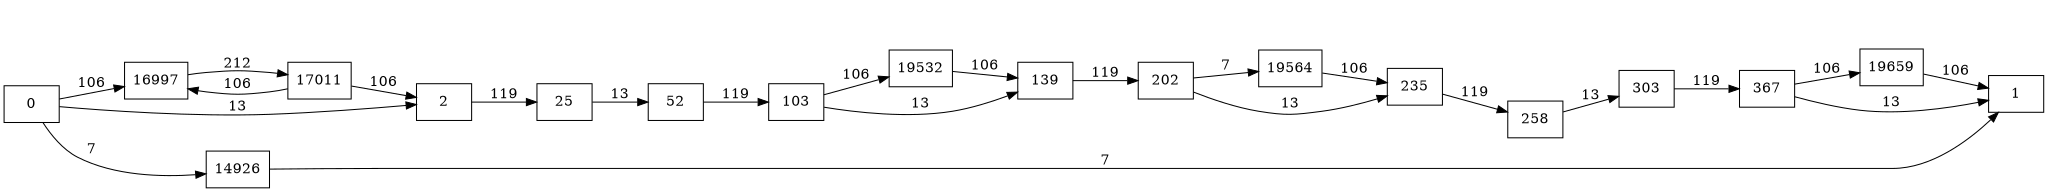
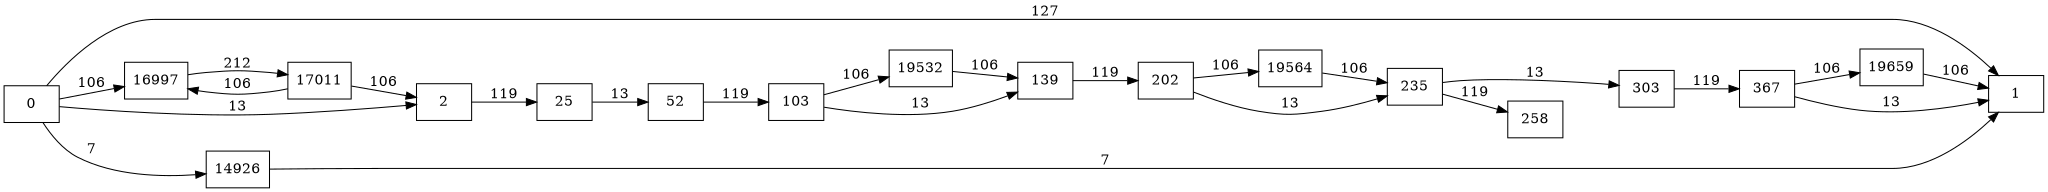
none -> (1014, 19)
(1226, 66) -> (1226, 66)
(1586, 106) -> (1526, 80)
